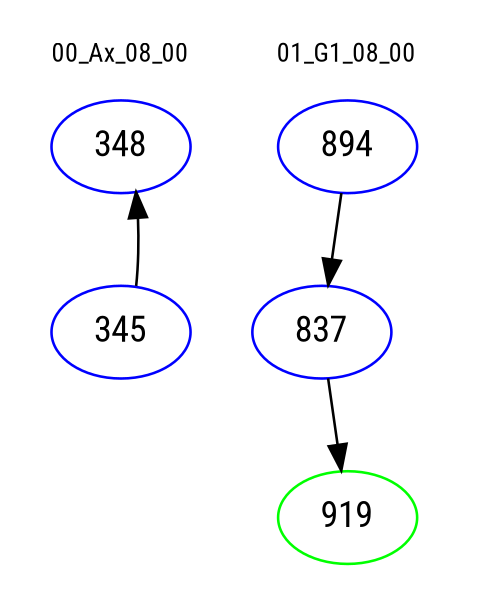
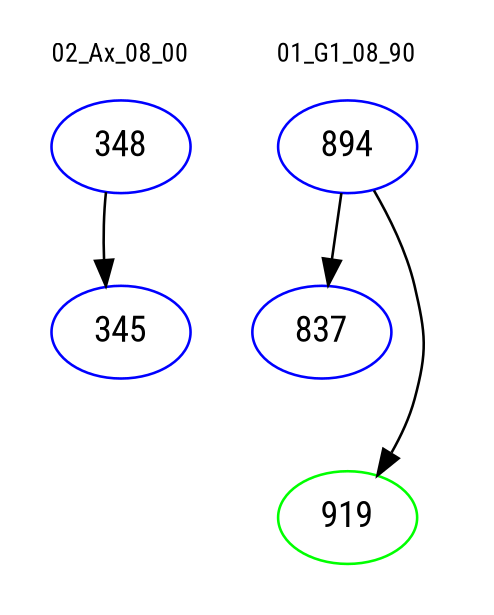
(121, 55) -> (121, 55)
(348, 55) -> (348, 55)
(138, 252) -> (104, 226)
(333, 411) -> (422, 320)
